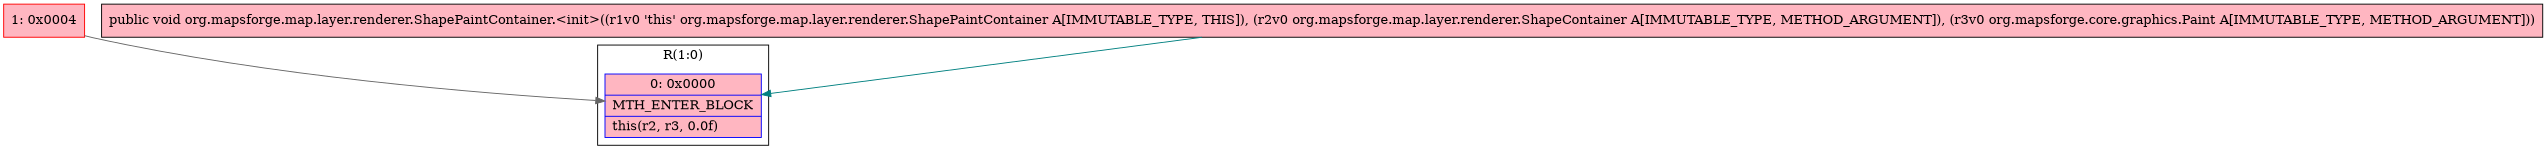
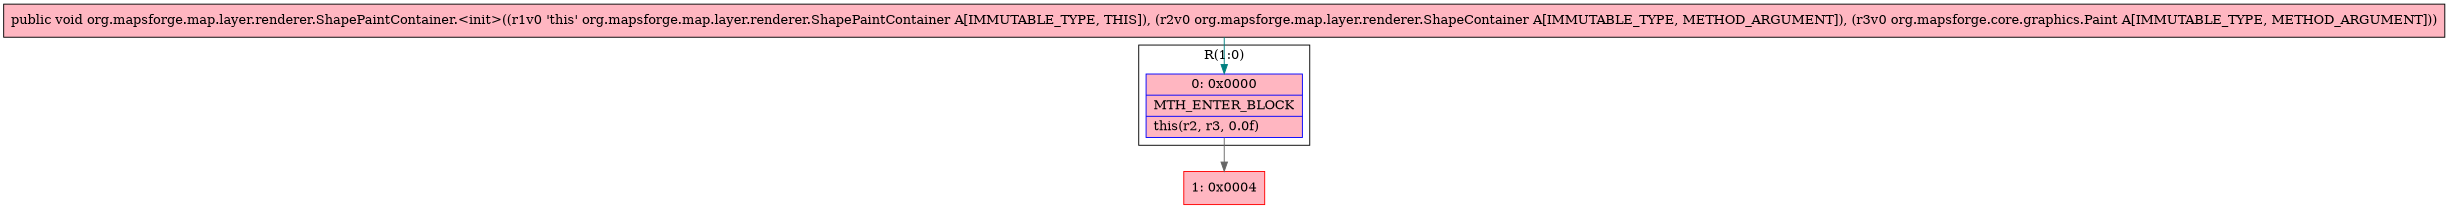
(339, 78) -> (1224, 151)
